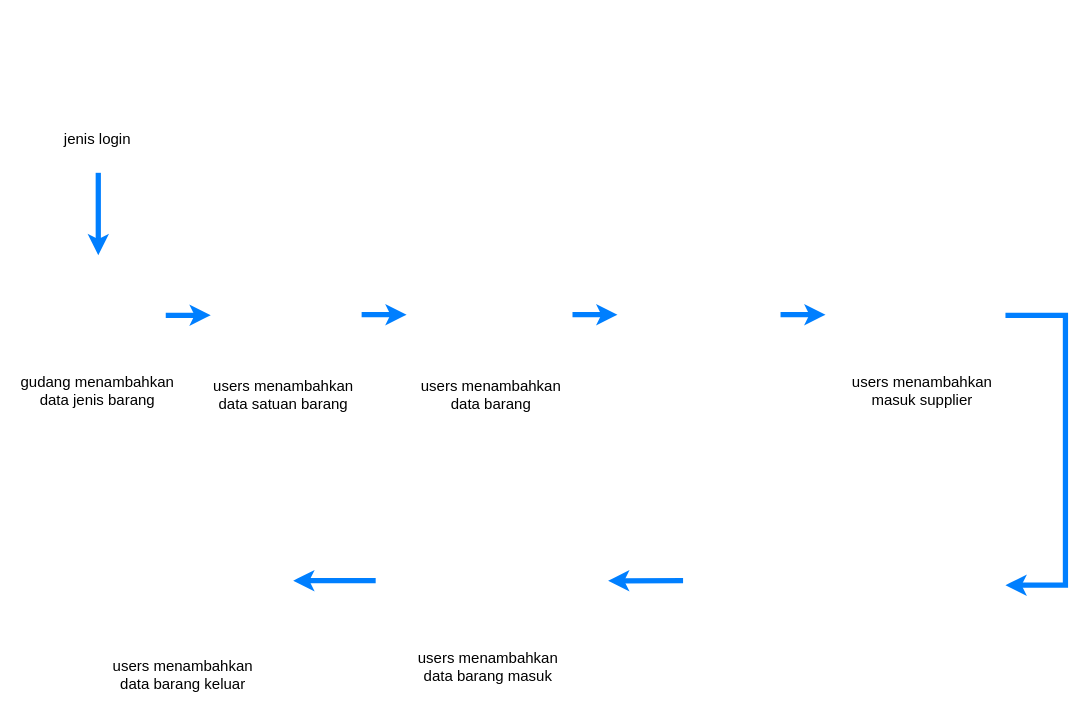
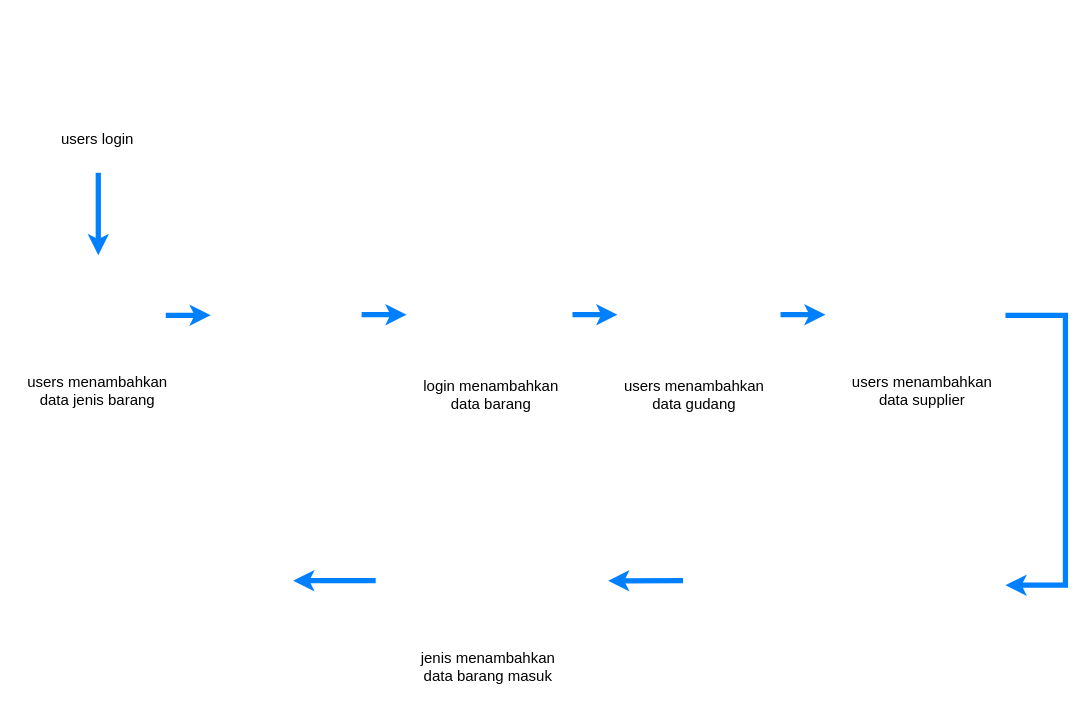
(97, 138) -> (97, 138)
(97, 390) -> (97, 390)
(922, 390) -> (922, 390)
(283, 394) -> none
(491, 394) -> (491, 394)
none -> (694, 394)
(488, 666) -> (488, 666)
(182, 675) -> none
